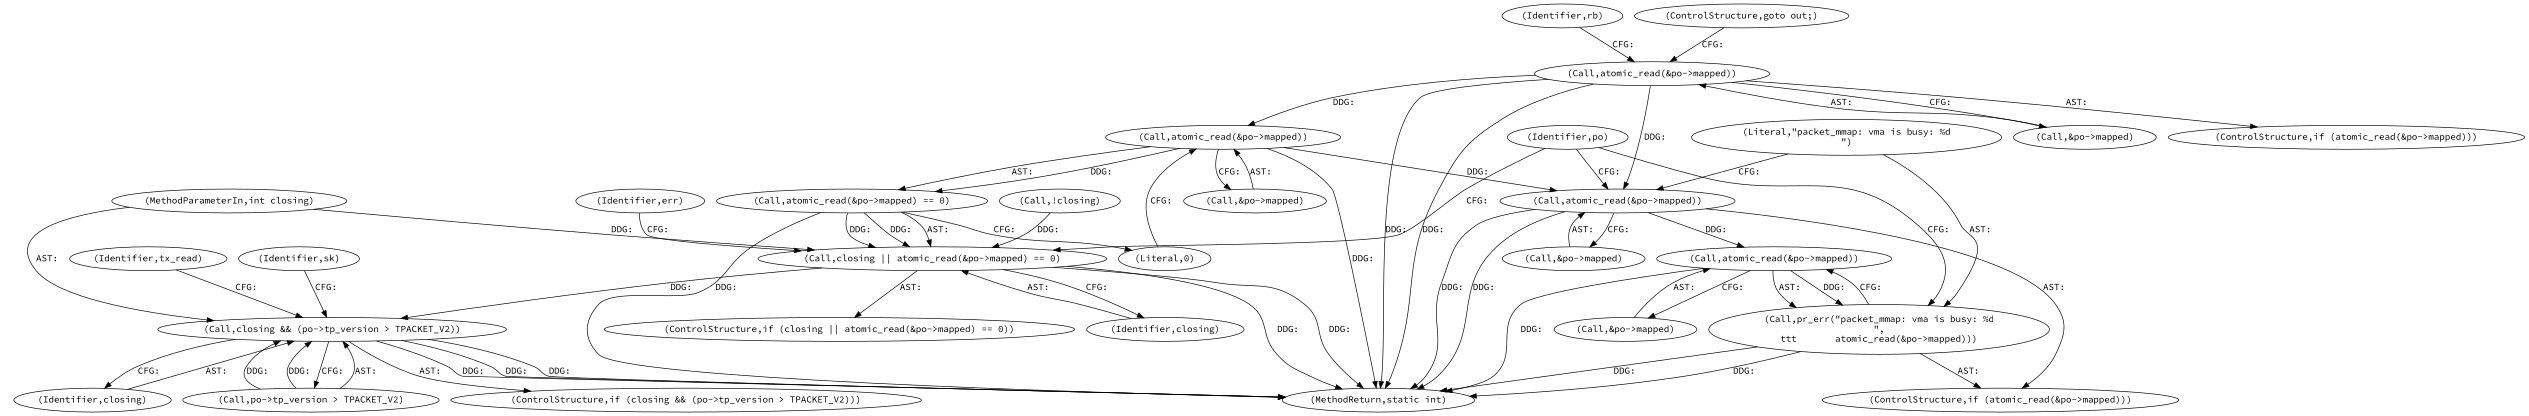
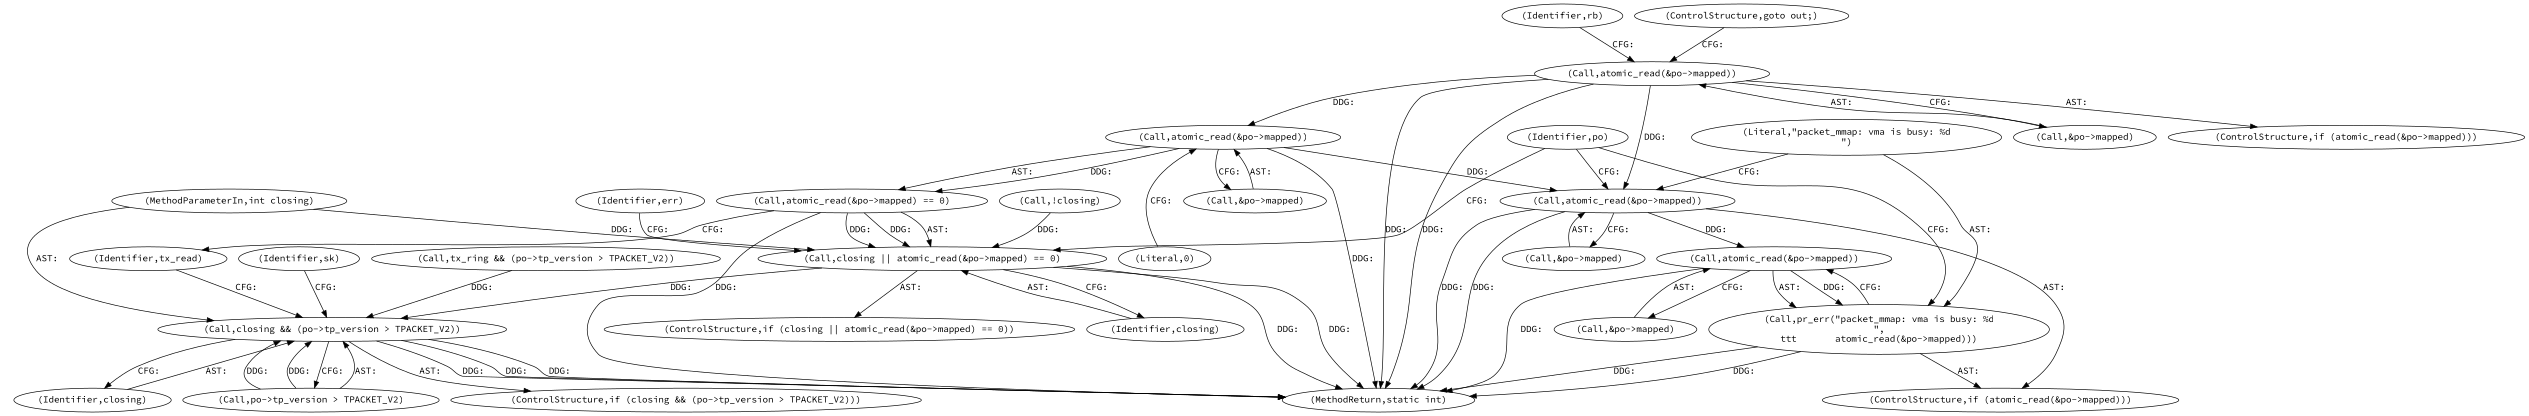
(1007, 237) -> (493, 245)
none -> (546, 259)
